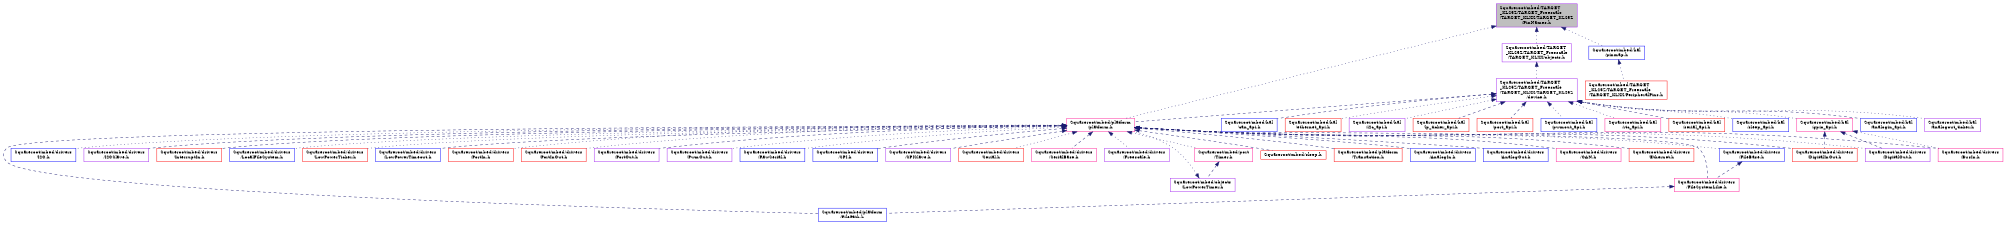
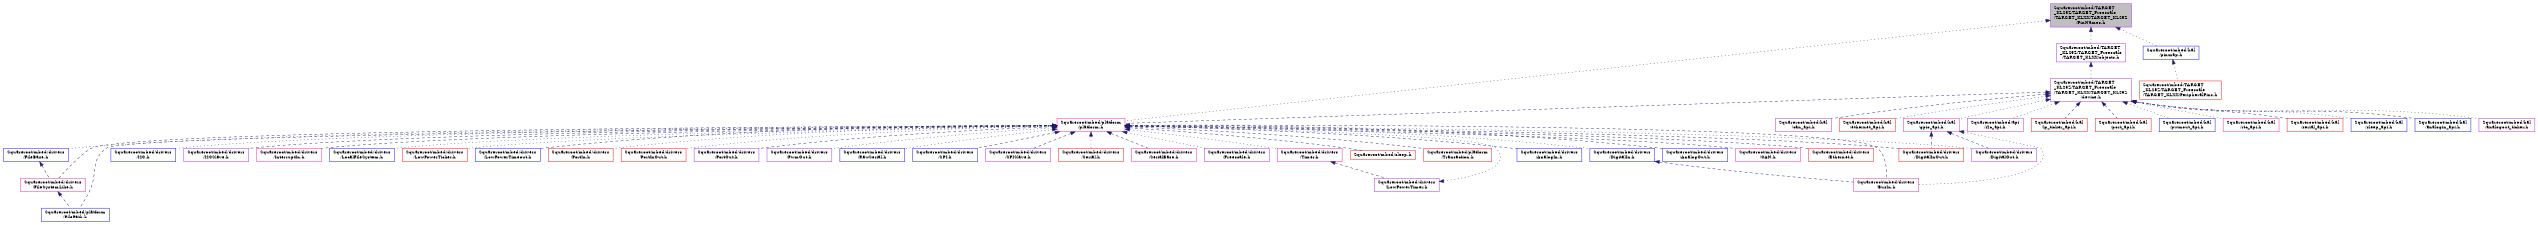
(1249, 125) -> (1803, 125)
(1377, 125) -> (1995, 125)
(189, 155) -> (289, 155)
(1224, 155) -> (1310, 155)
none -> (1622, 155)
(1203, 185) -> (1407, 185)
